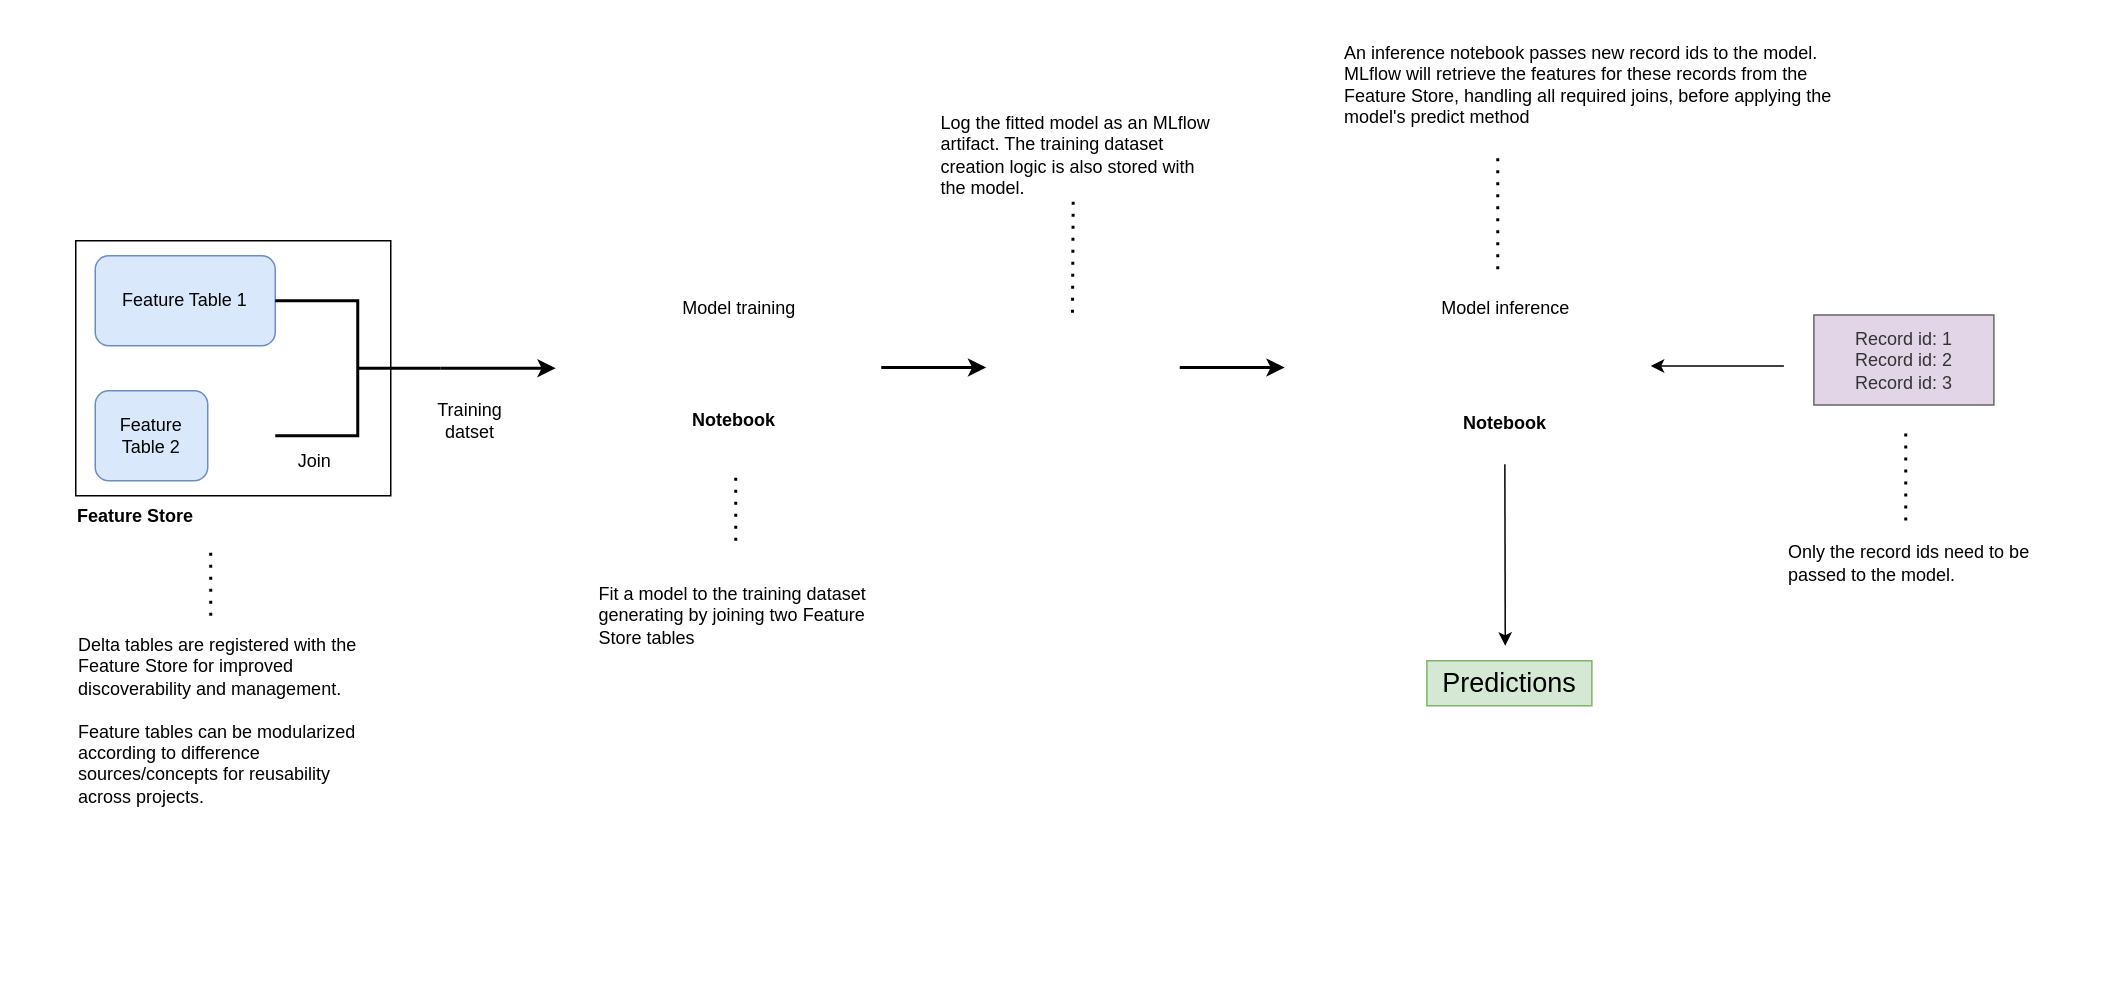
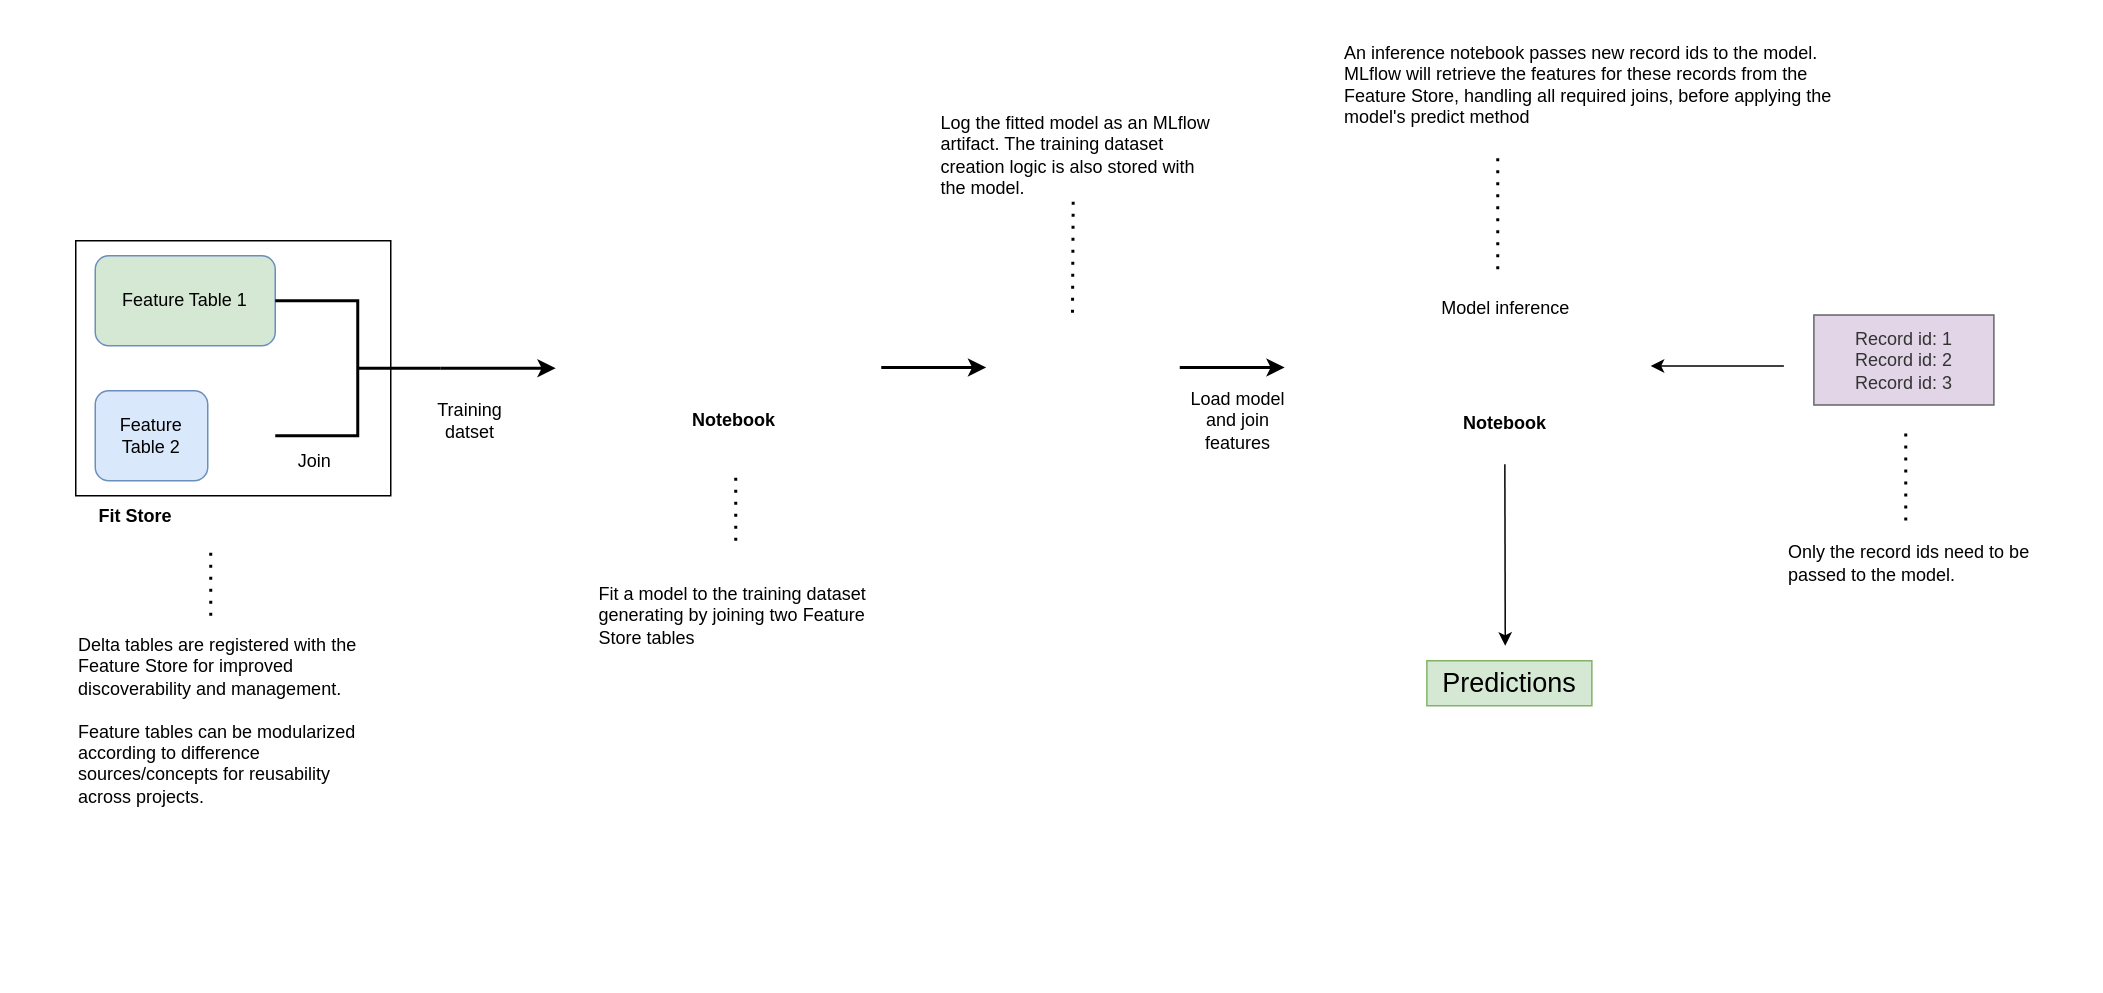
(185, 301) -> (185, 301)
(739, 308) -> none
none -> (1238, 421)
(136, 517) -> (136, 517)
